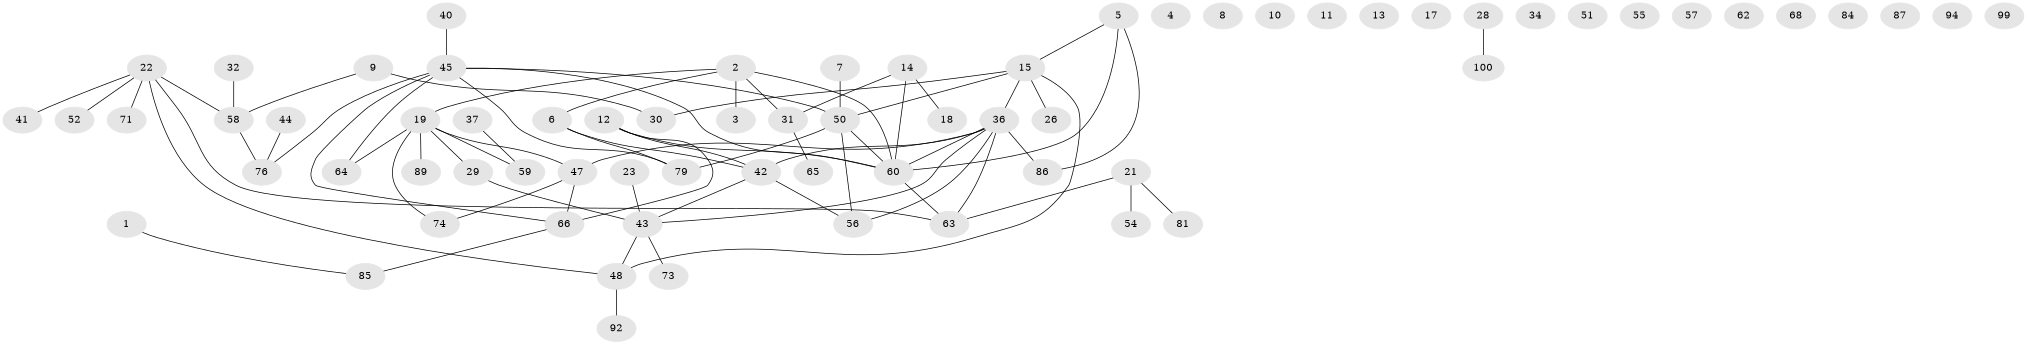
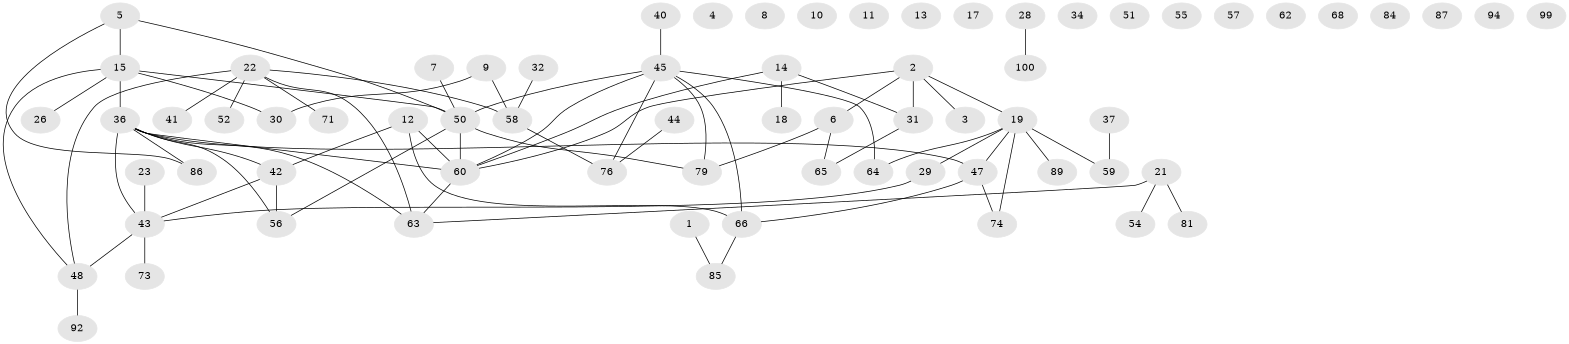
(1053, 145) -> (294, 60)
(668, 152) -> (827, 150)
